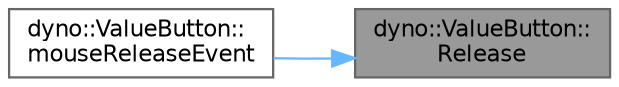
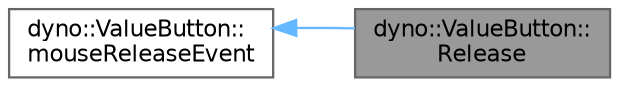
(302, 59) -> (326, 28)
